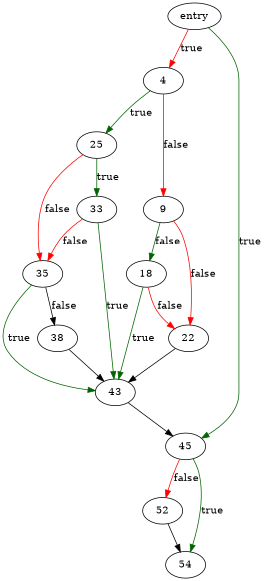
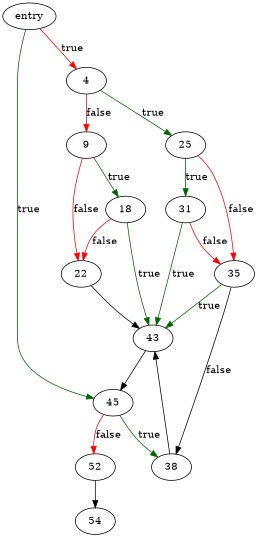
(97, 209) -> (186, 209)
(168, 242) -> (119, 177)
(201, 502) -> (134, 436)
